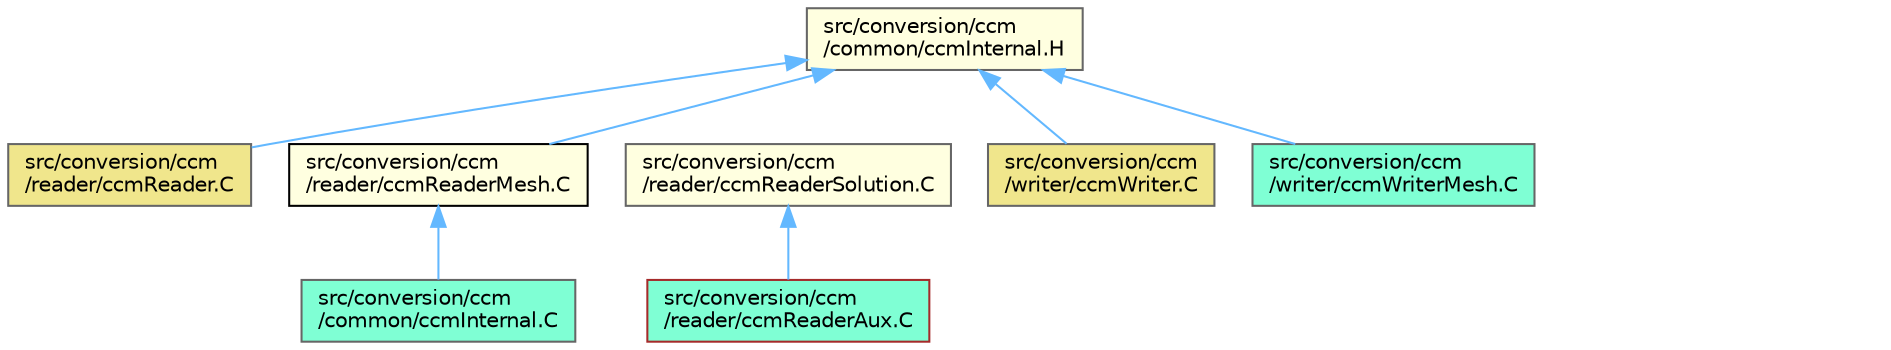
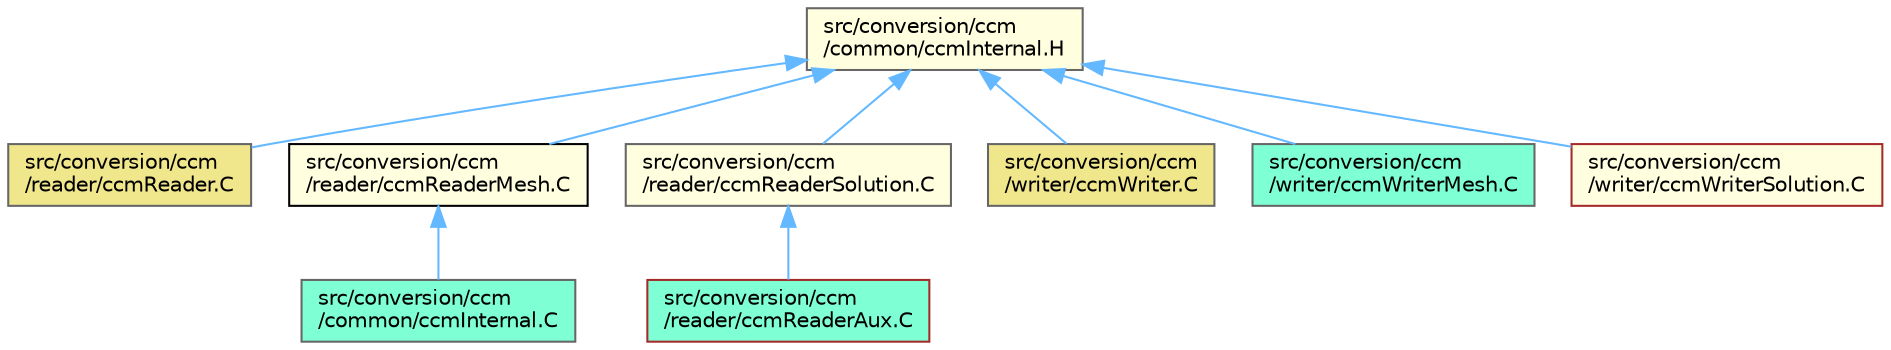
none -> (858, 114)
none -> (1727, 175)
